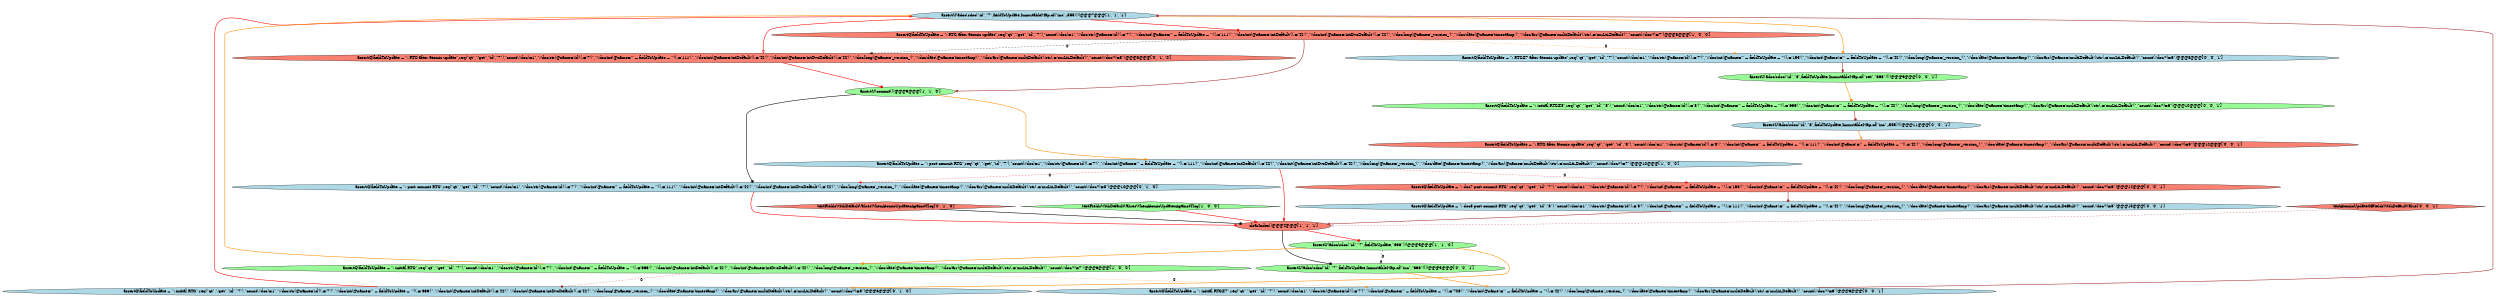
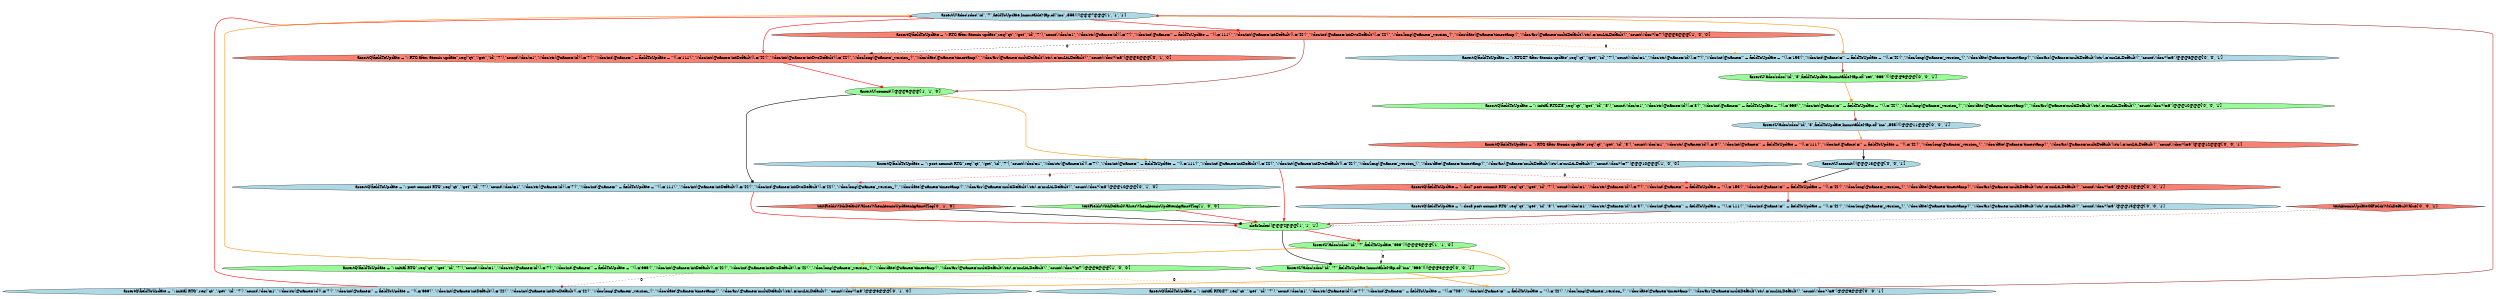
none -> (1864, 164)
(1284, 226) -> (1284, 226)
